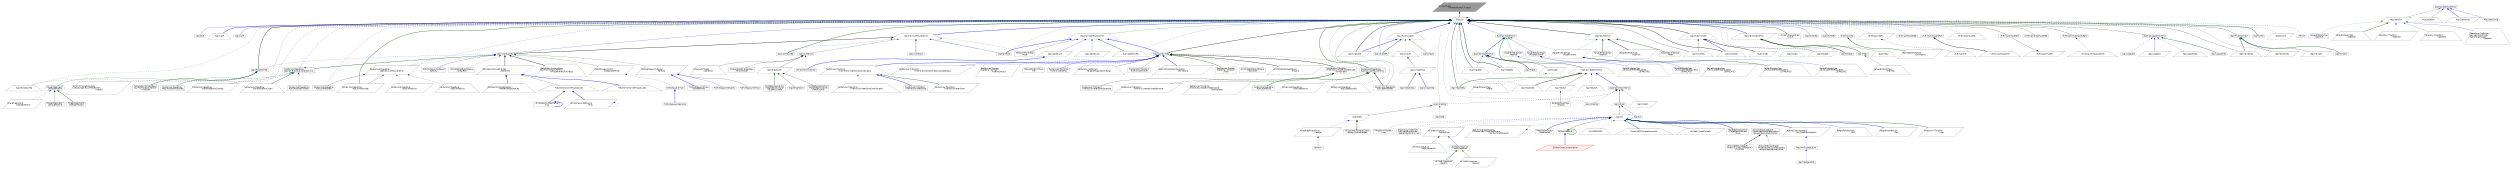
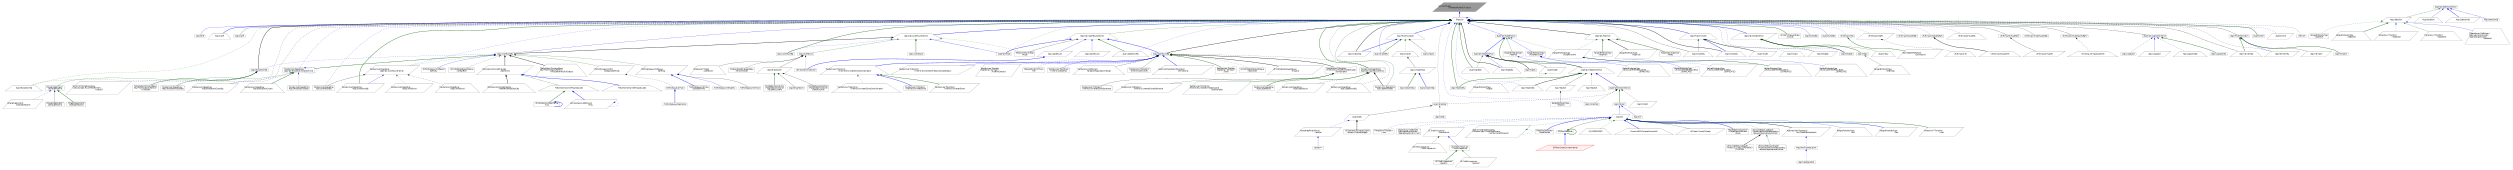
(1635, 26) -> (1635, 26)
(2024, 45) -> (2023, 46)
none -> (1535, 62)
